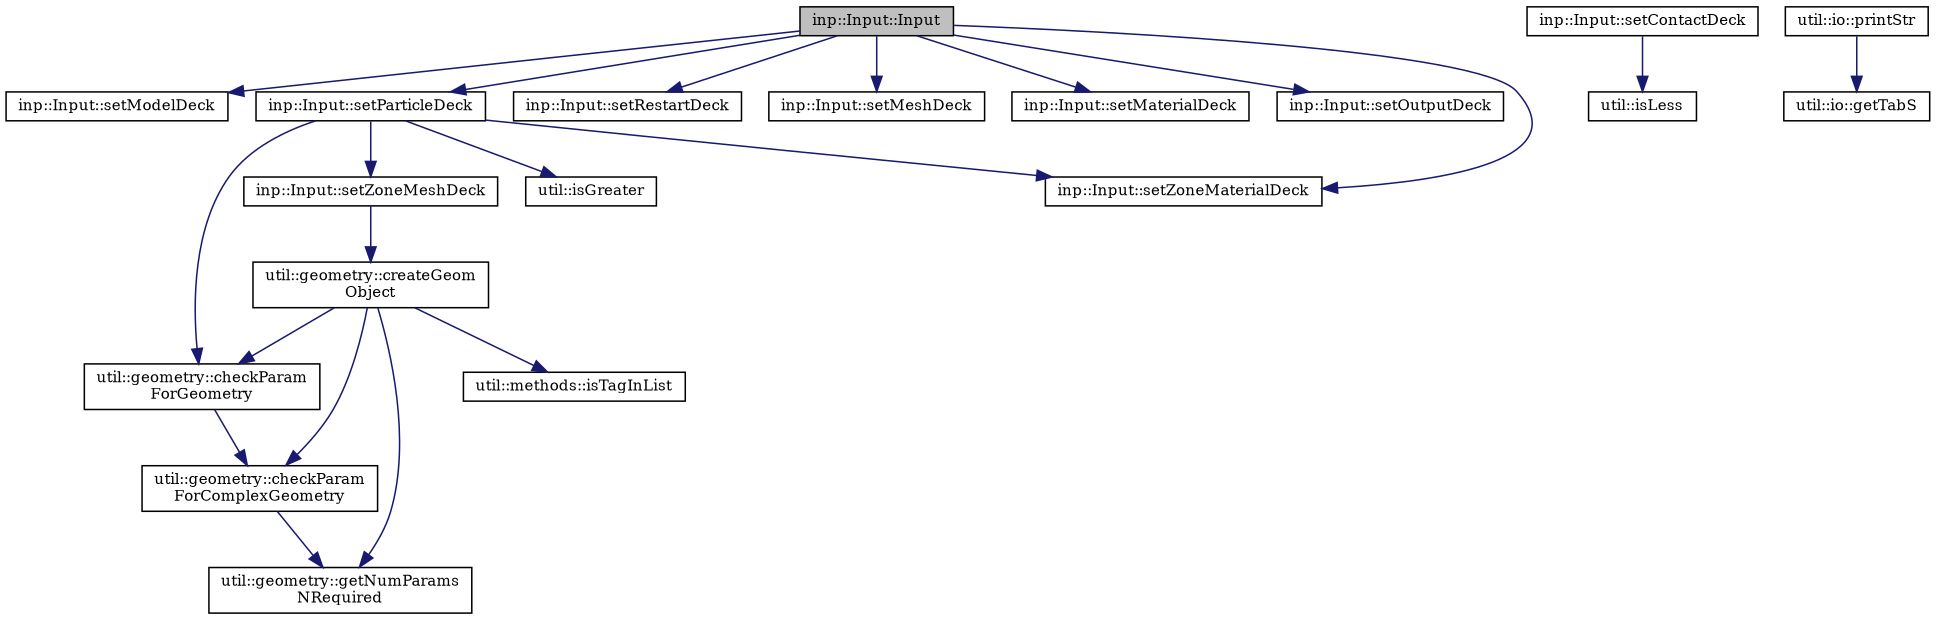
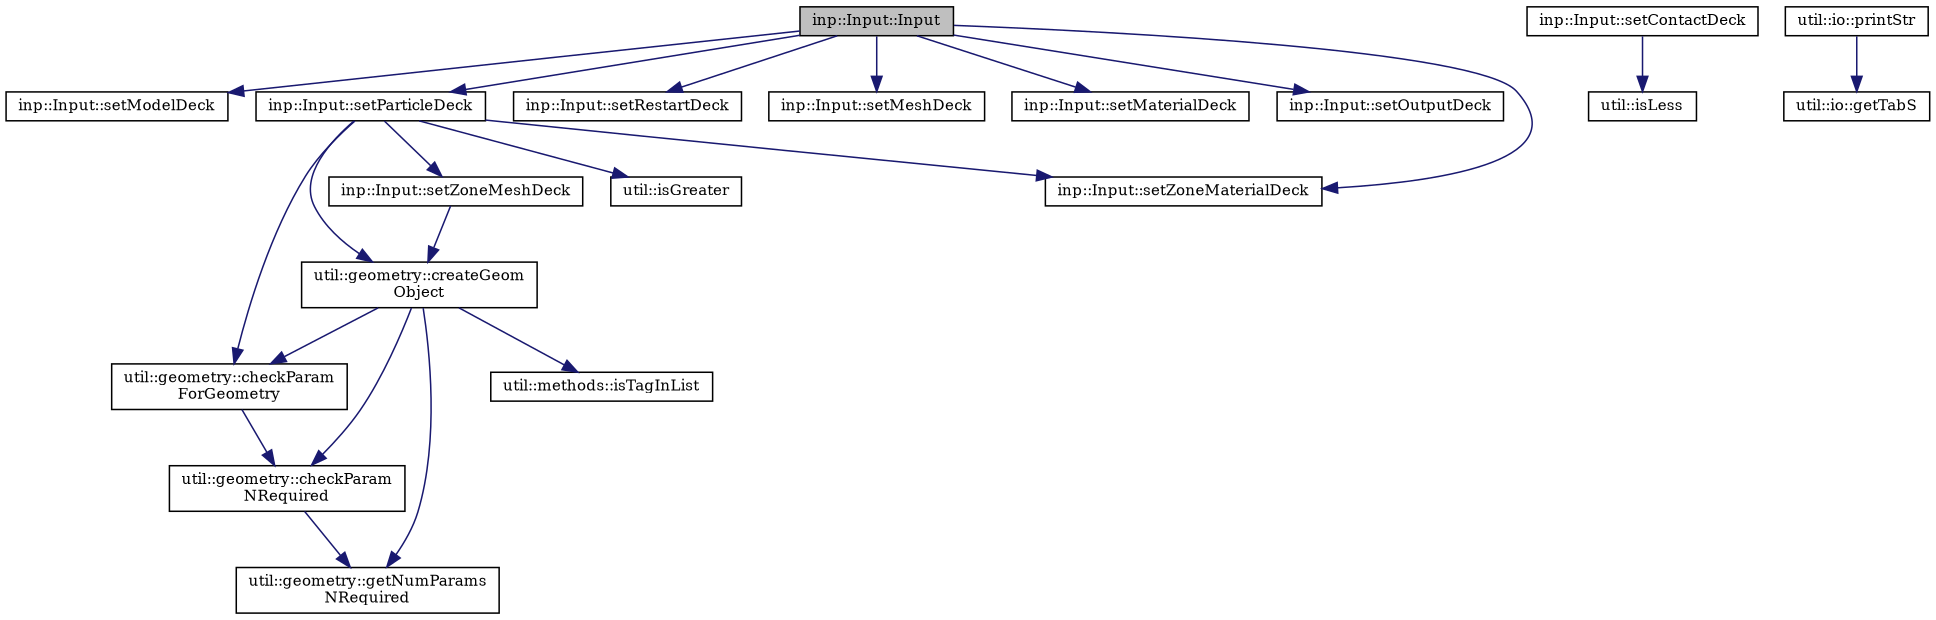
none -> (311, 190)
(260, 489) -> (287, 489)
